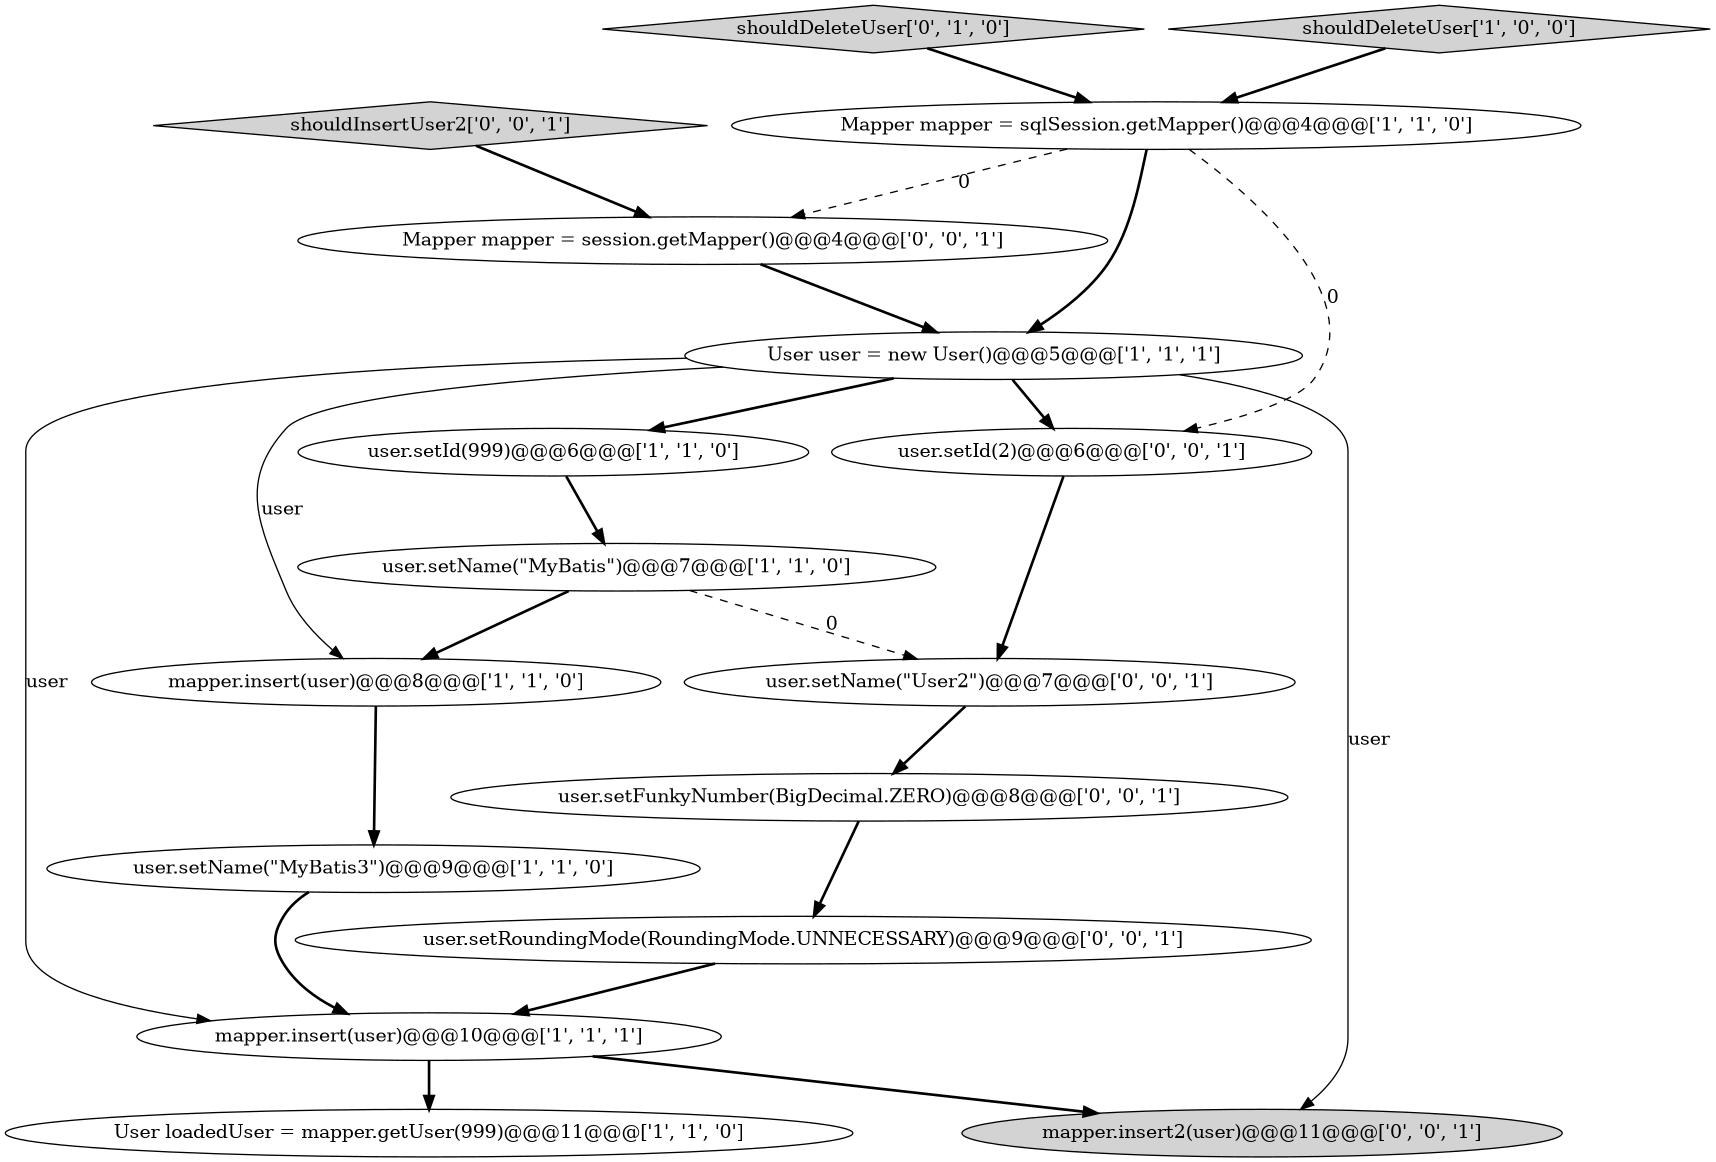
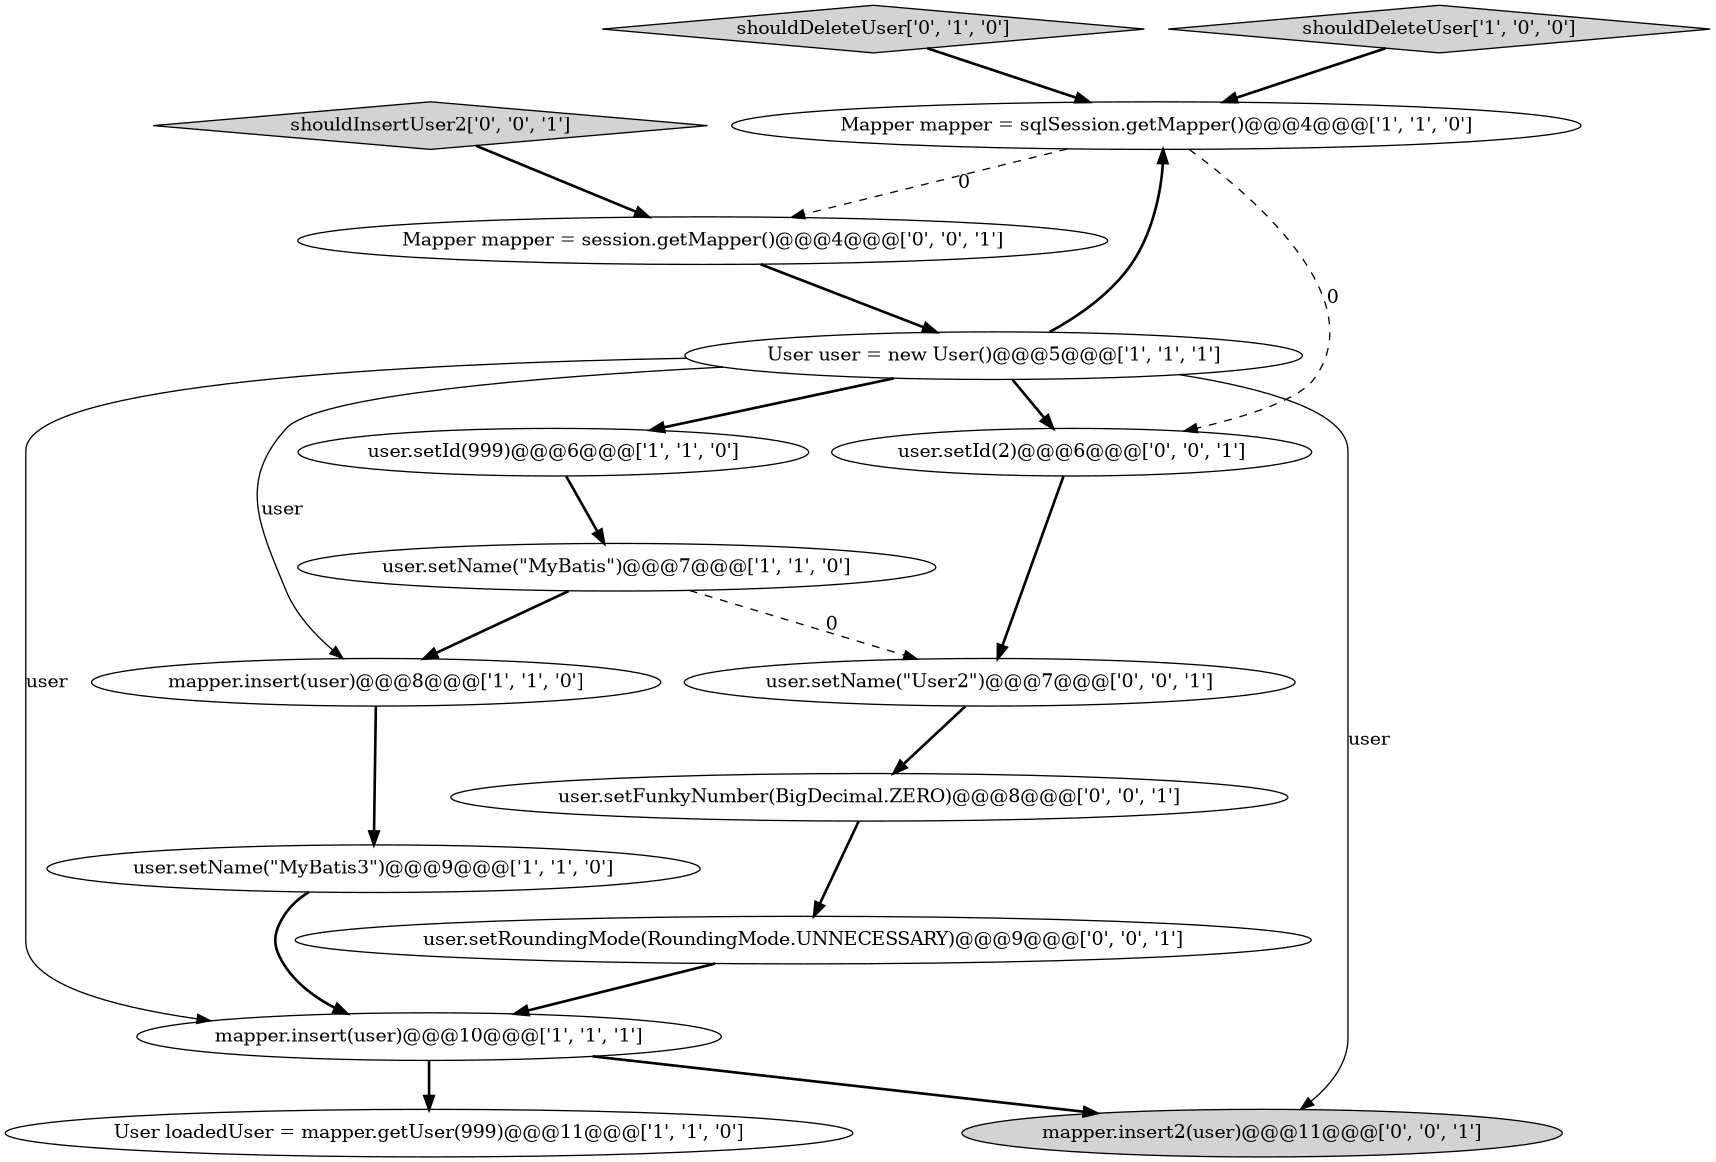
(1116, 251) -> (1131, 264)
